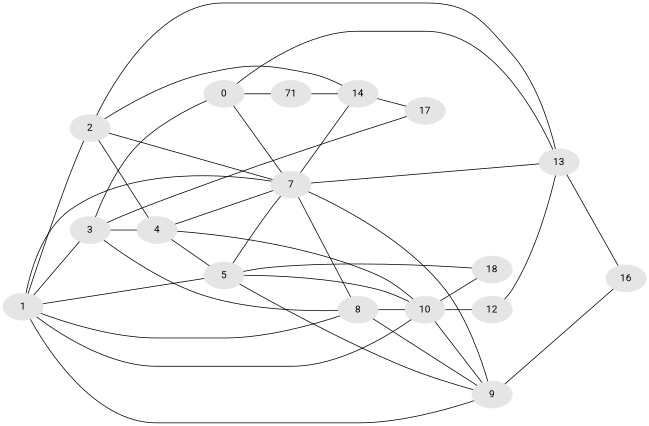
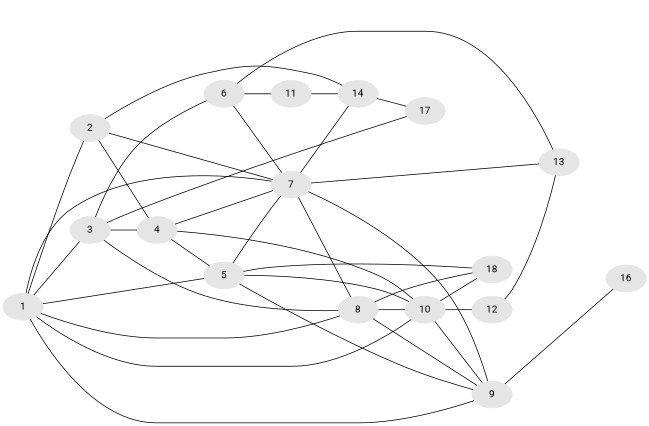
(341, 3) -> none
(224, 94) -> (224, 94)
(291, 94) -> (291, 94)
(593, 220) -> none
none -> (423, 284)
